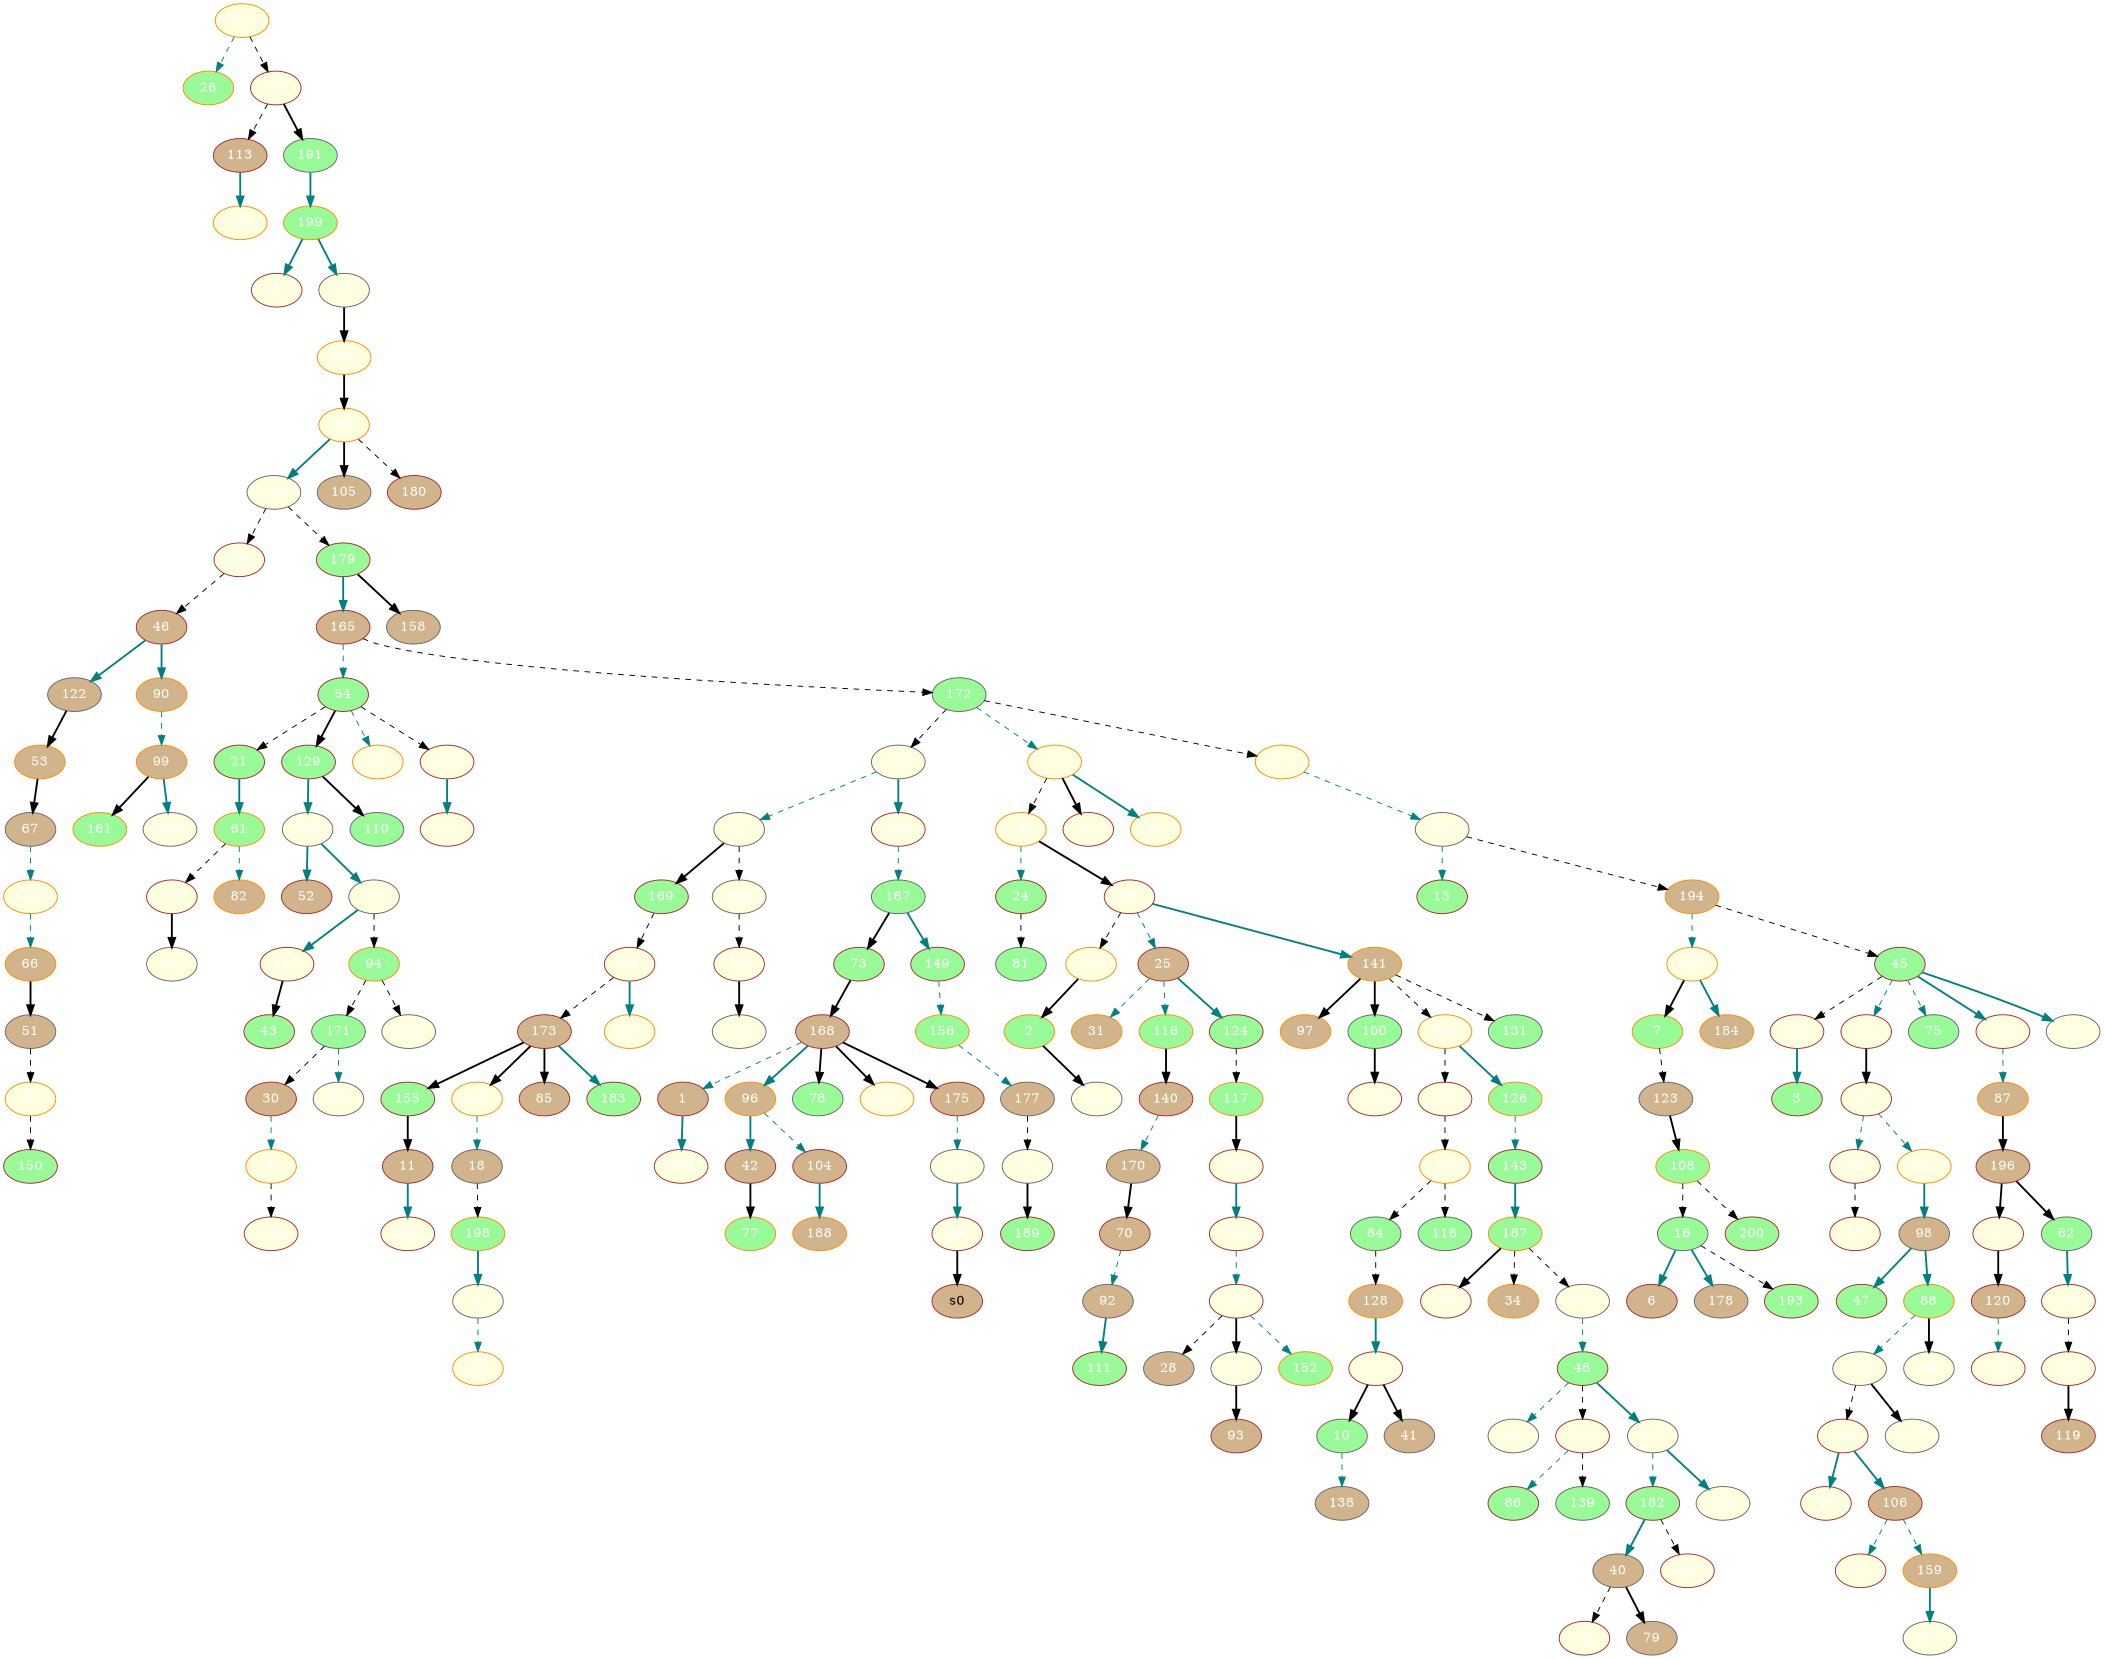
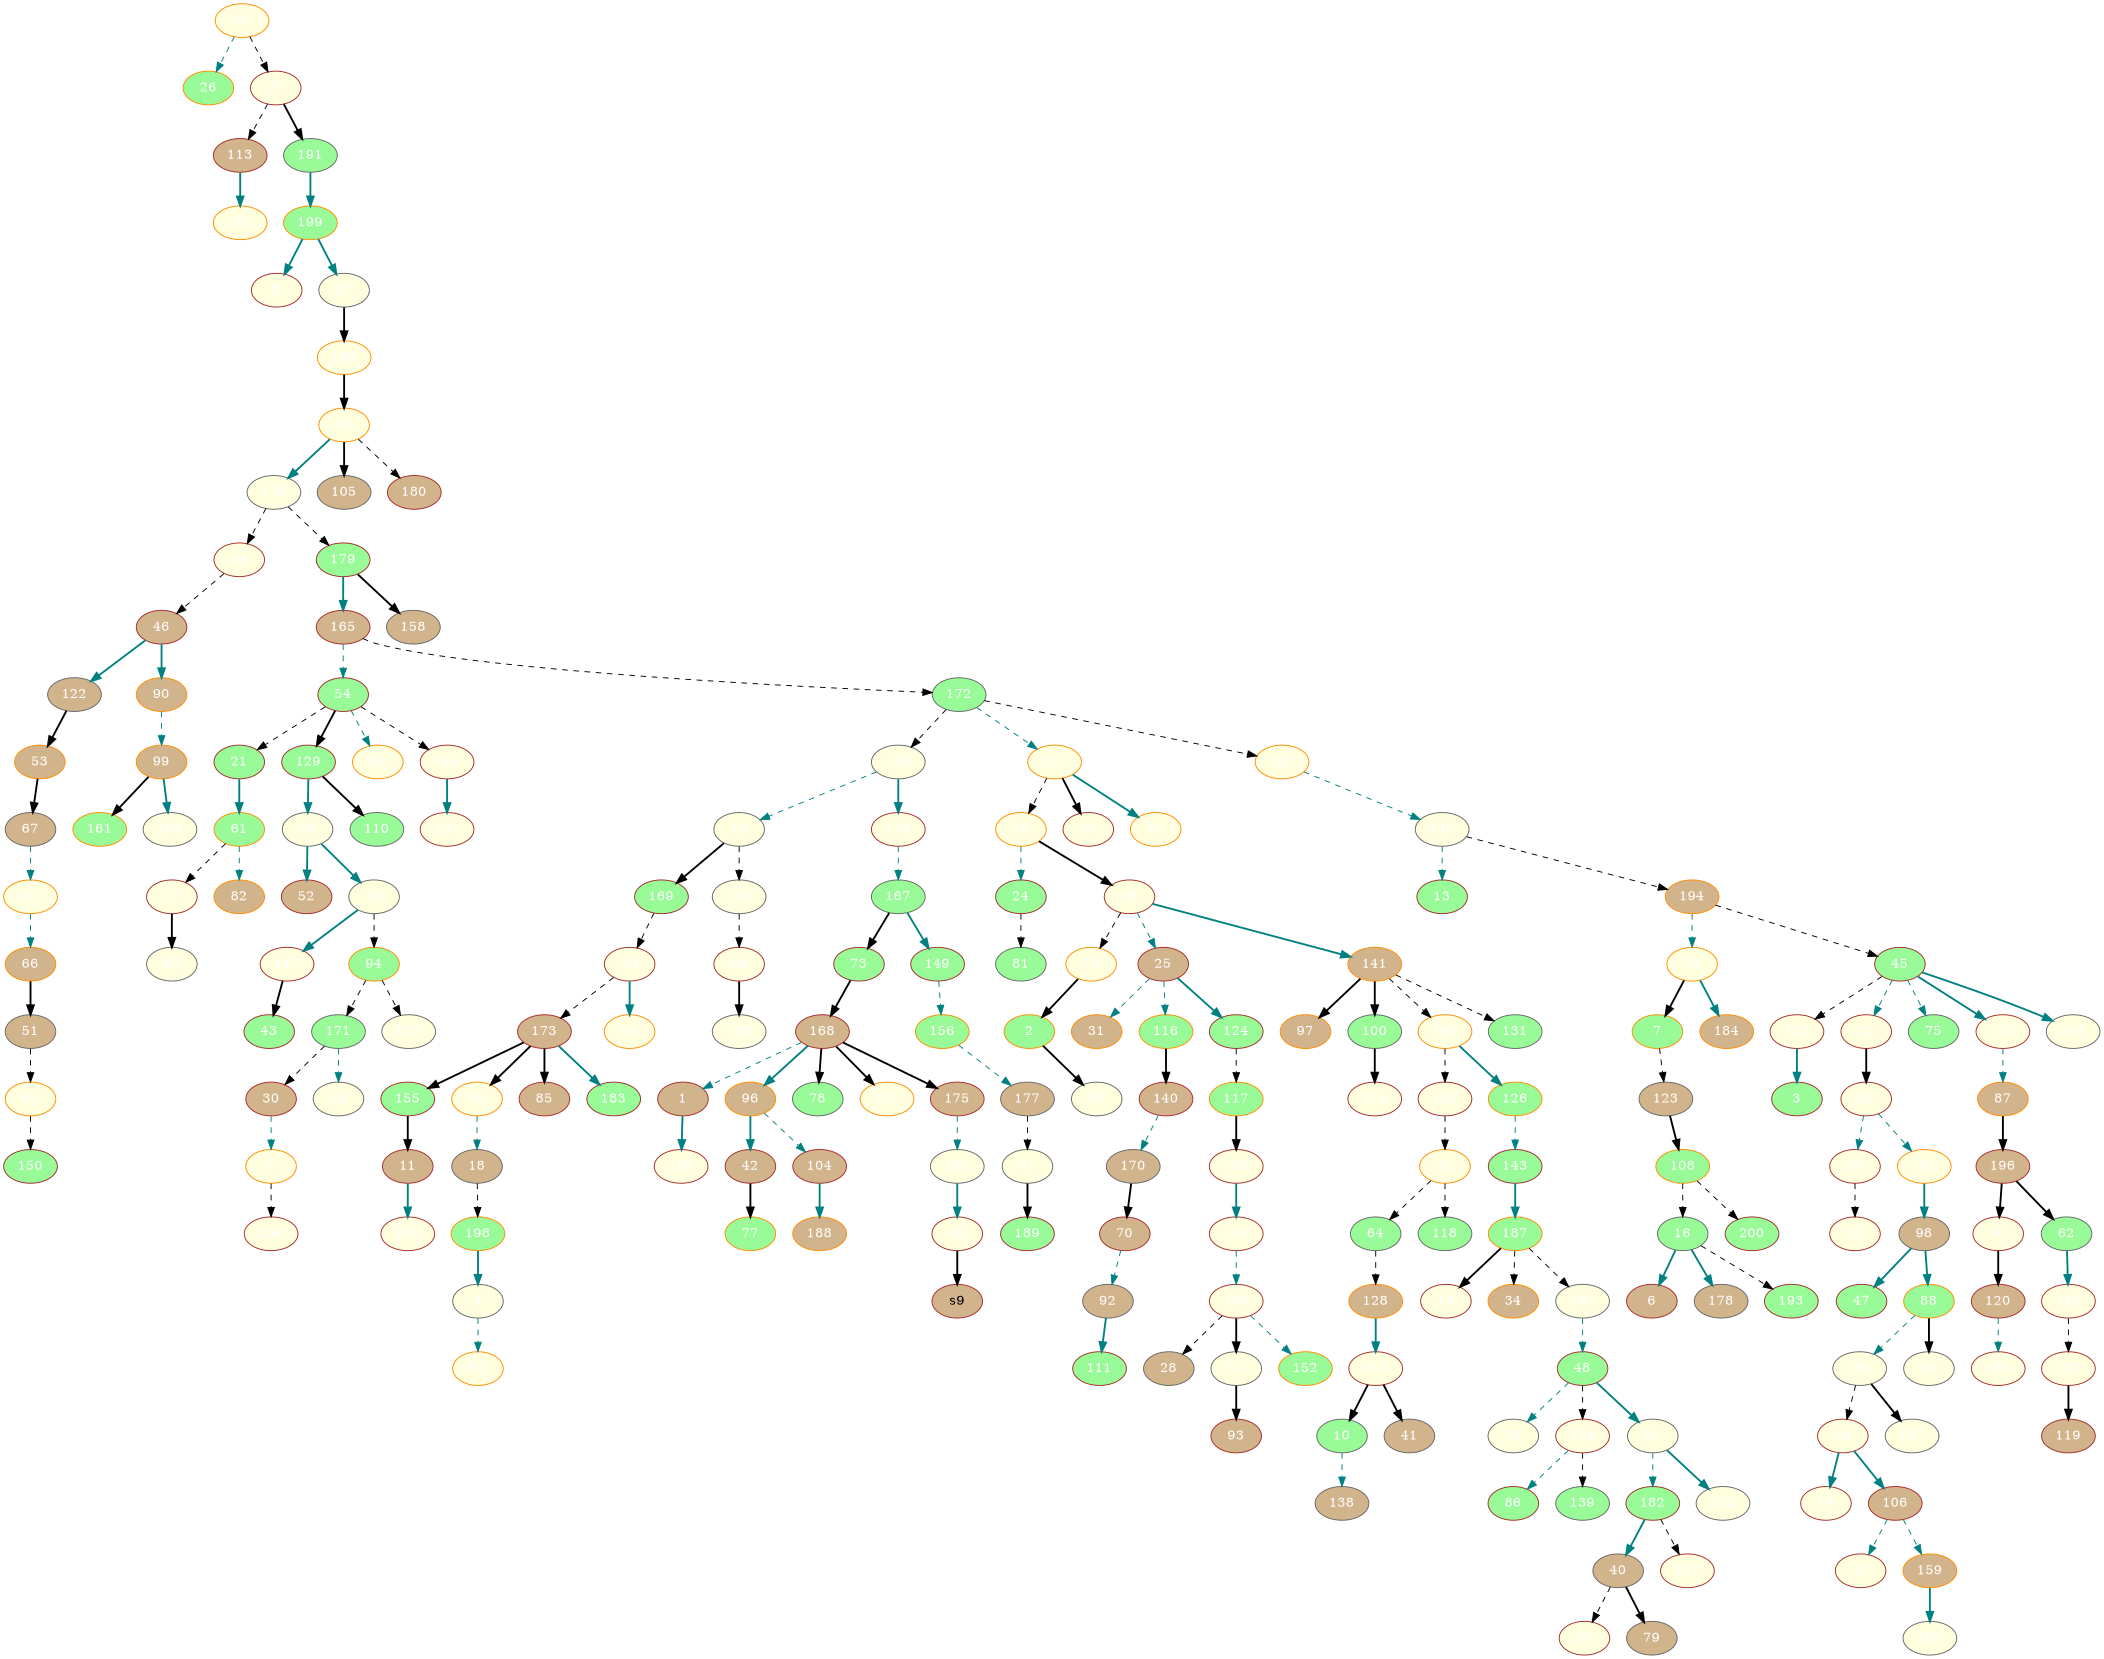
(957, 1301) -> (957, 1301)
